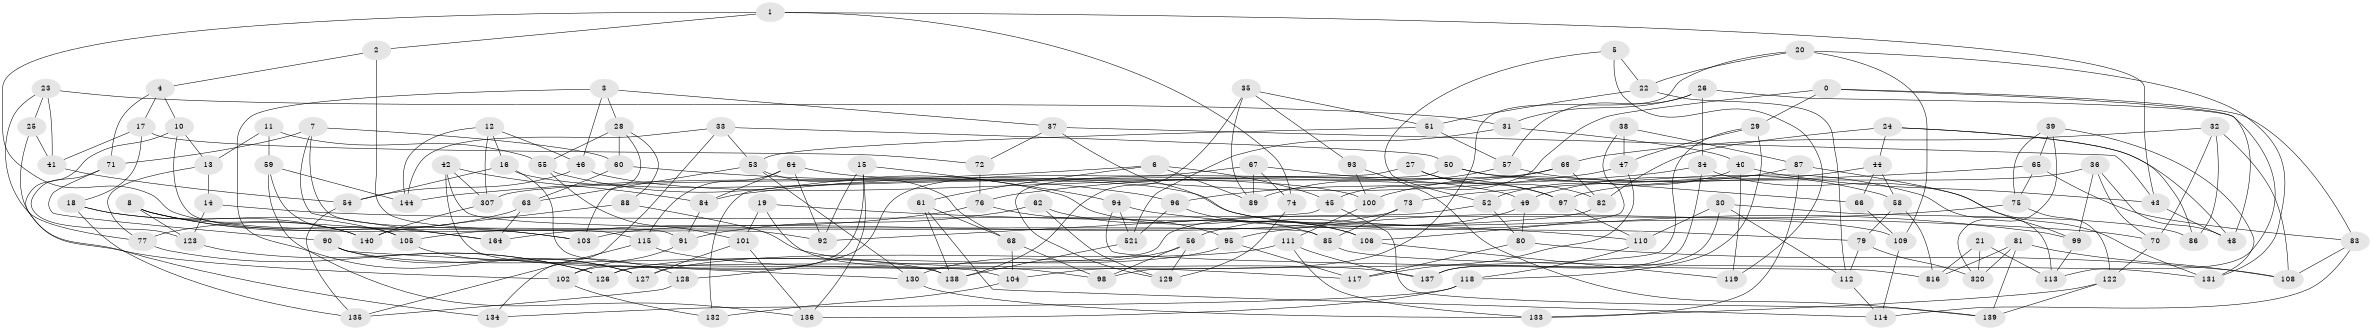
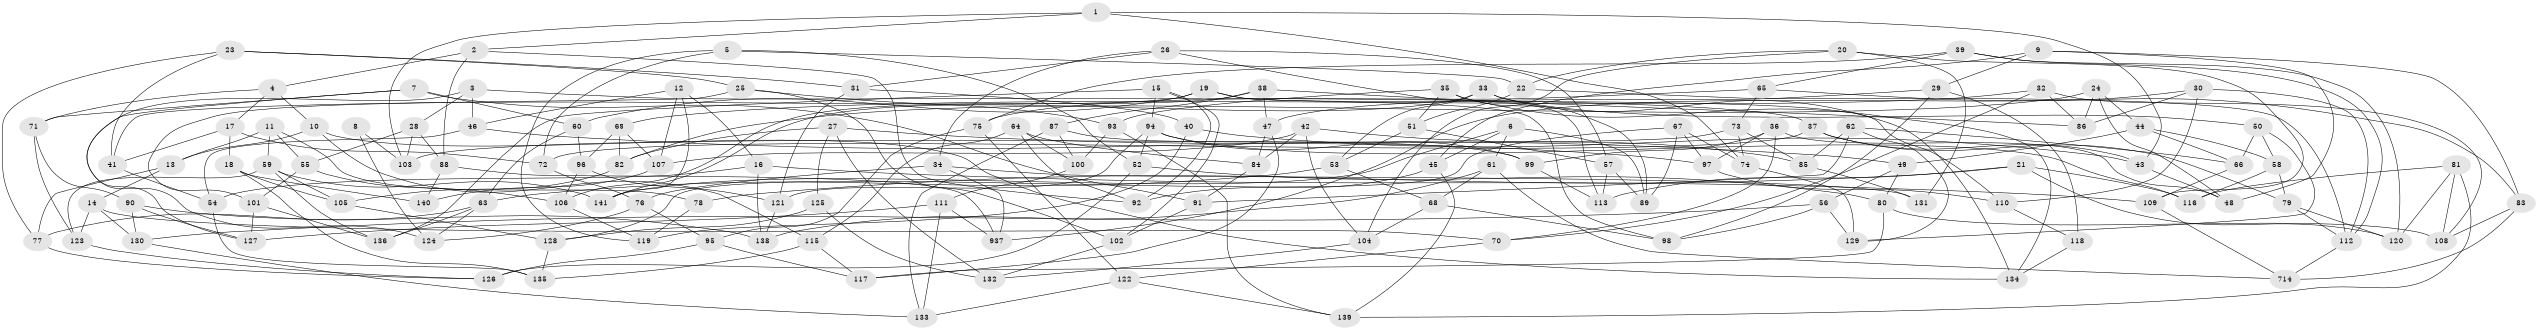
none -> (611, 81)
(1827, 89) -> (2038, 50)
none -> (927, 104)
none -> (1672, 109)
none -> (446, 112)
none -> (2027, 141)
(619, 146) -> (996, 111)
none -> (1741, 146)
(2190, 170) -> (2238, 72)
(1614, 184) -> (1144, 146)
(1086, 200) -> (1938, 123)
(407, 203) -> (601, 203)
(488, 203) -> (659, 165)
none -> (699, 203)
none -> (818, 203)
(822, 215) -> (116, 223)
(160, 222) -> (160, 177)
(248, 222) -> none
(496, 241) -> (429, 241)
(1132, 241) -> (778, 203)
(1428, 280) -> (997, 241)
(1933, 280) -> (2190, 203)
(1978, 280) -> (2397, 241)
(1140, 314) -> (433, 223)
(1881, 318) -> (2285, 280)
